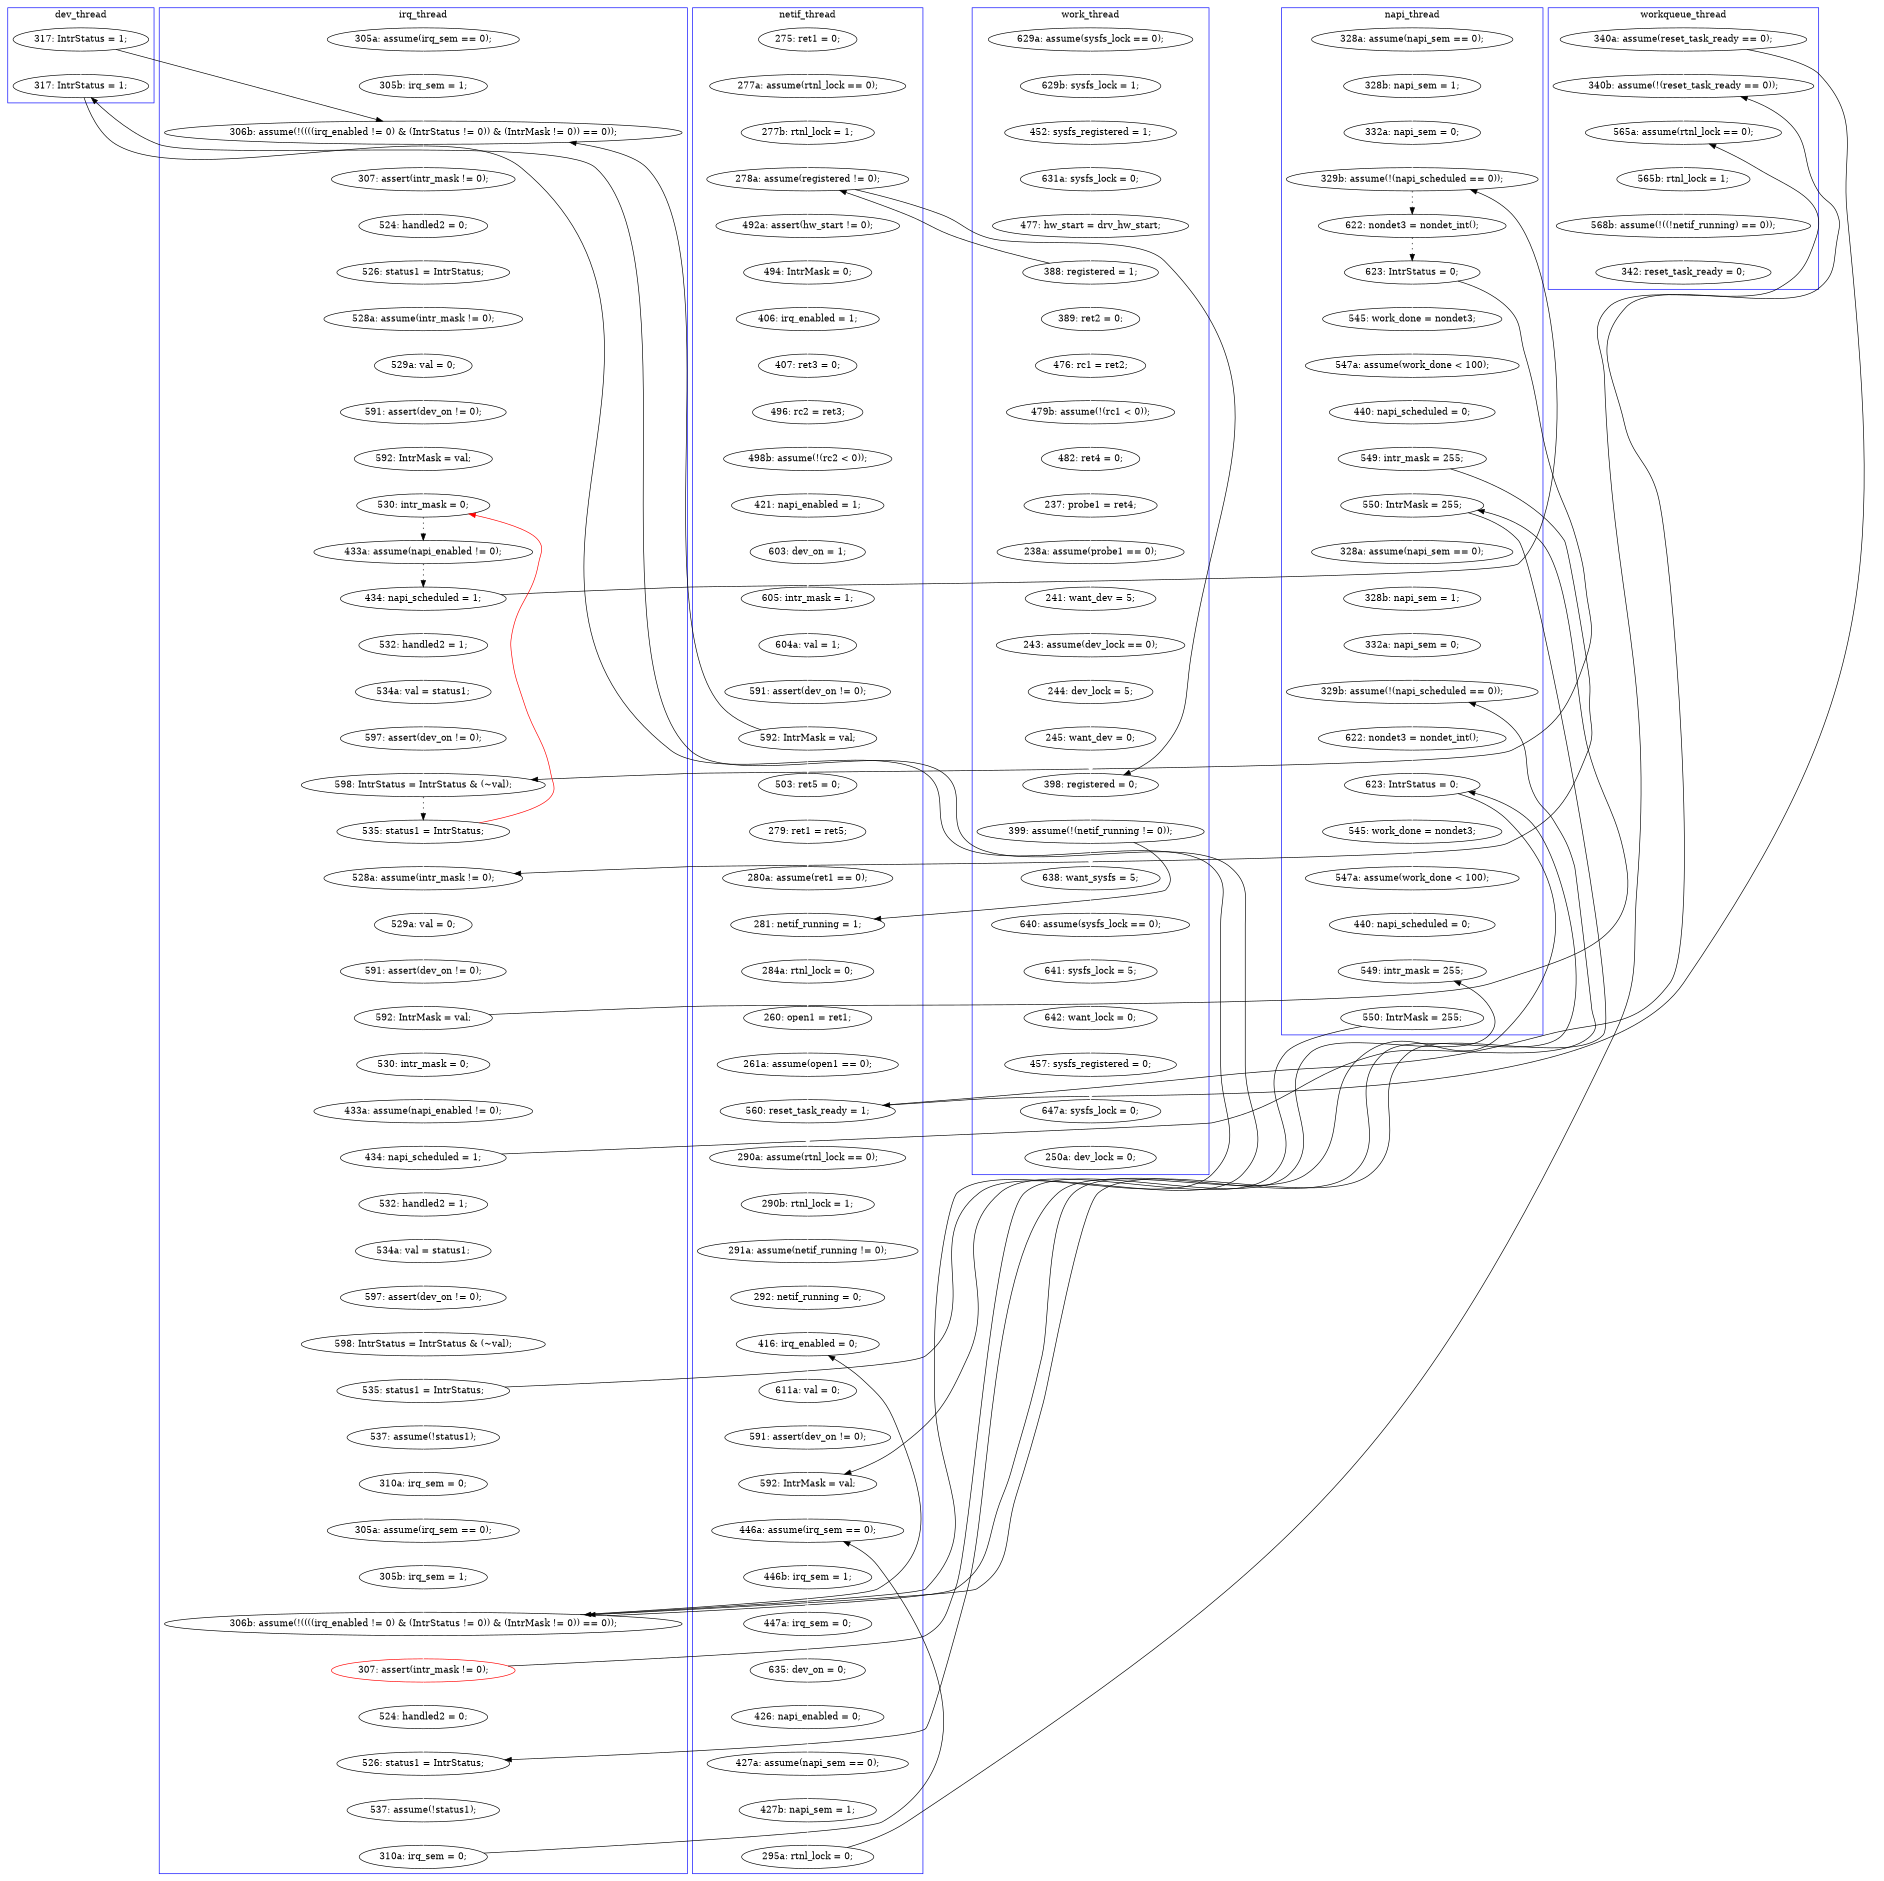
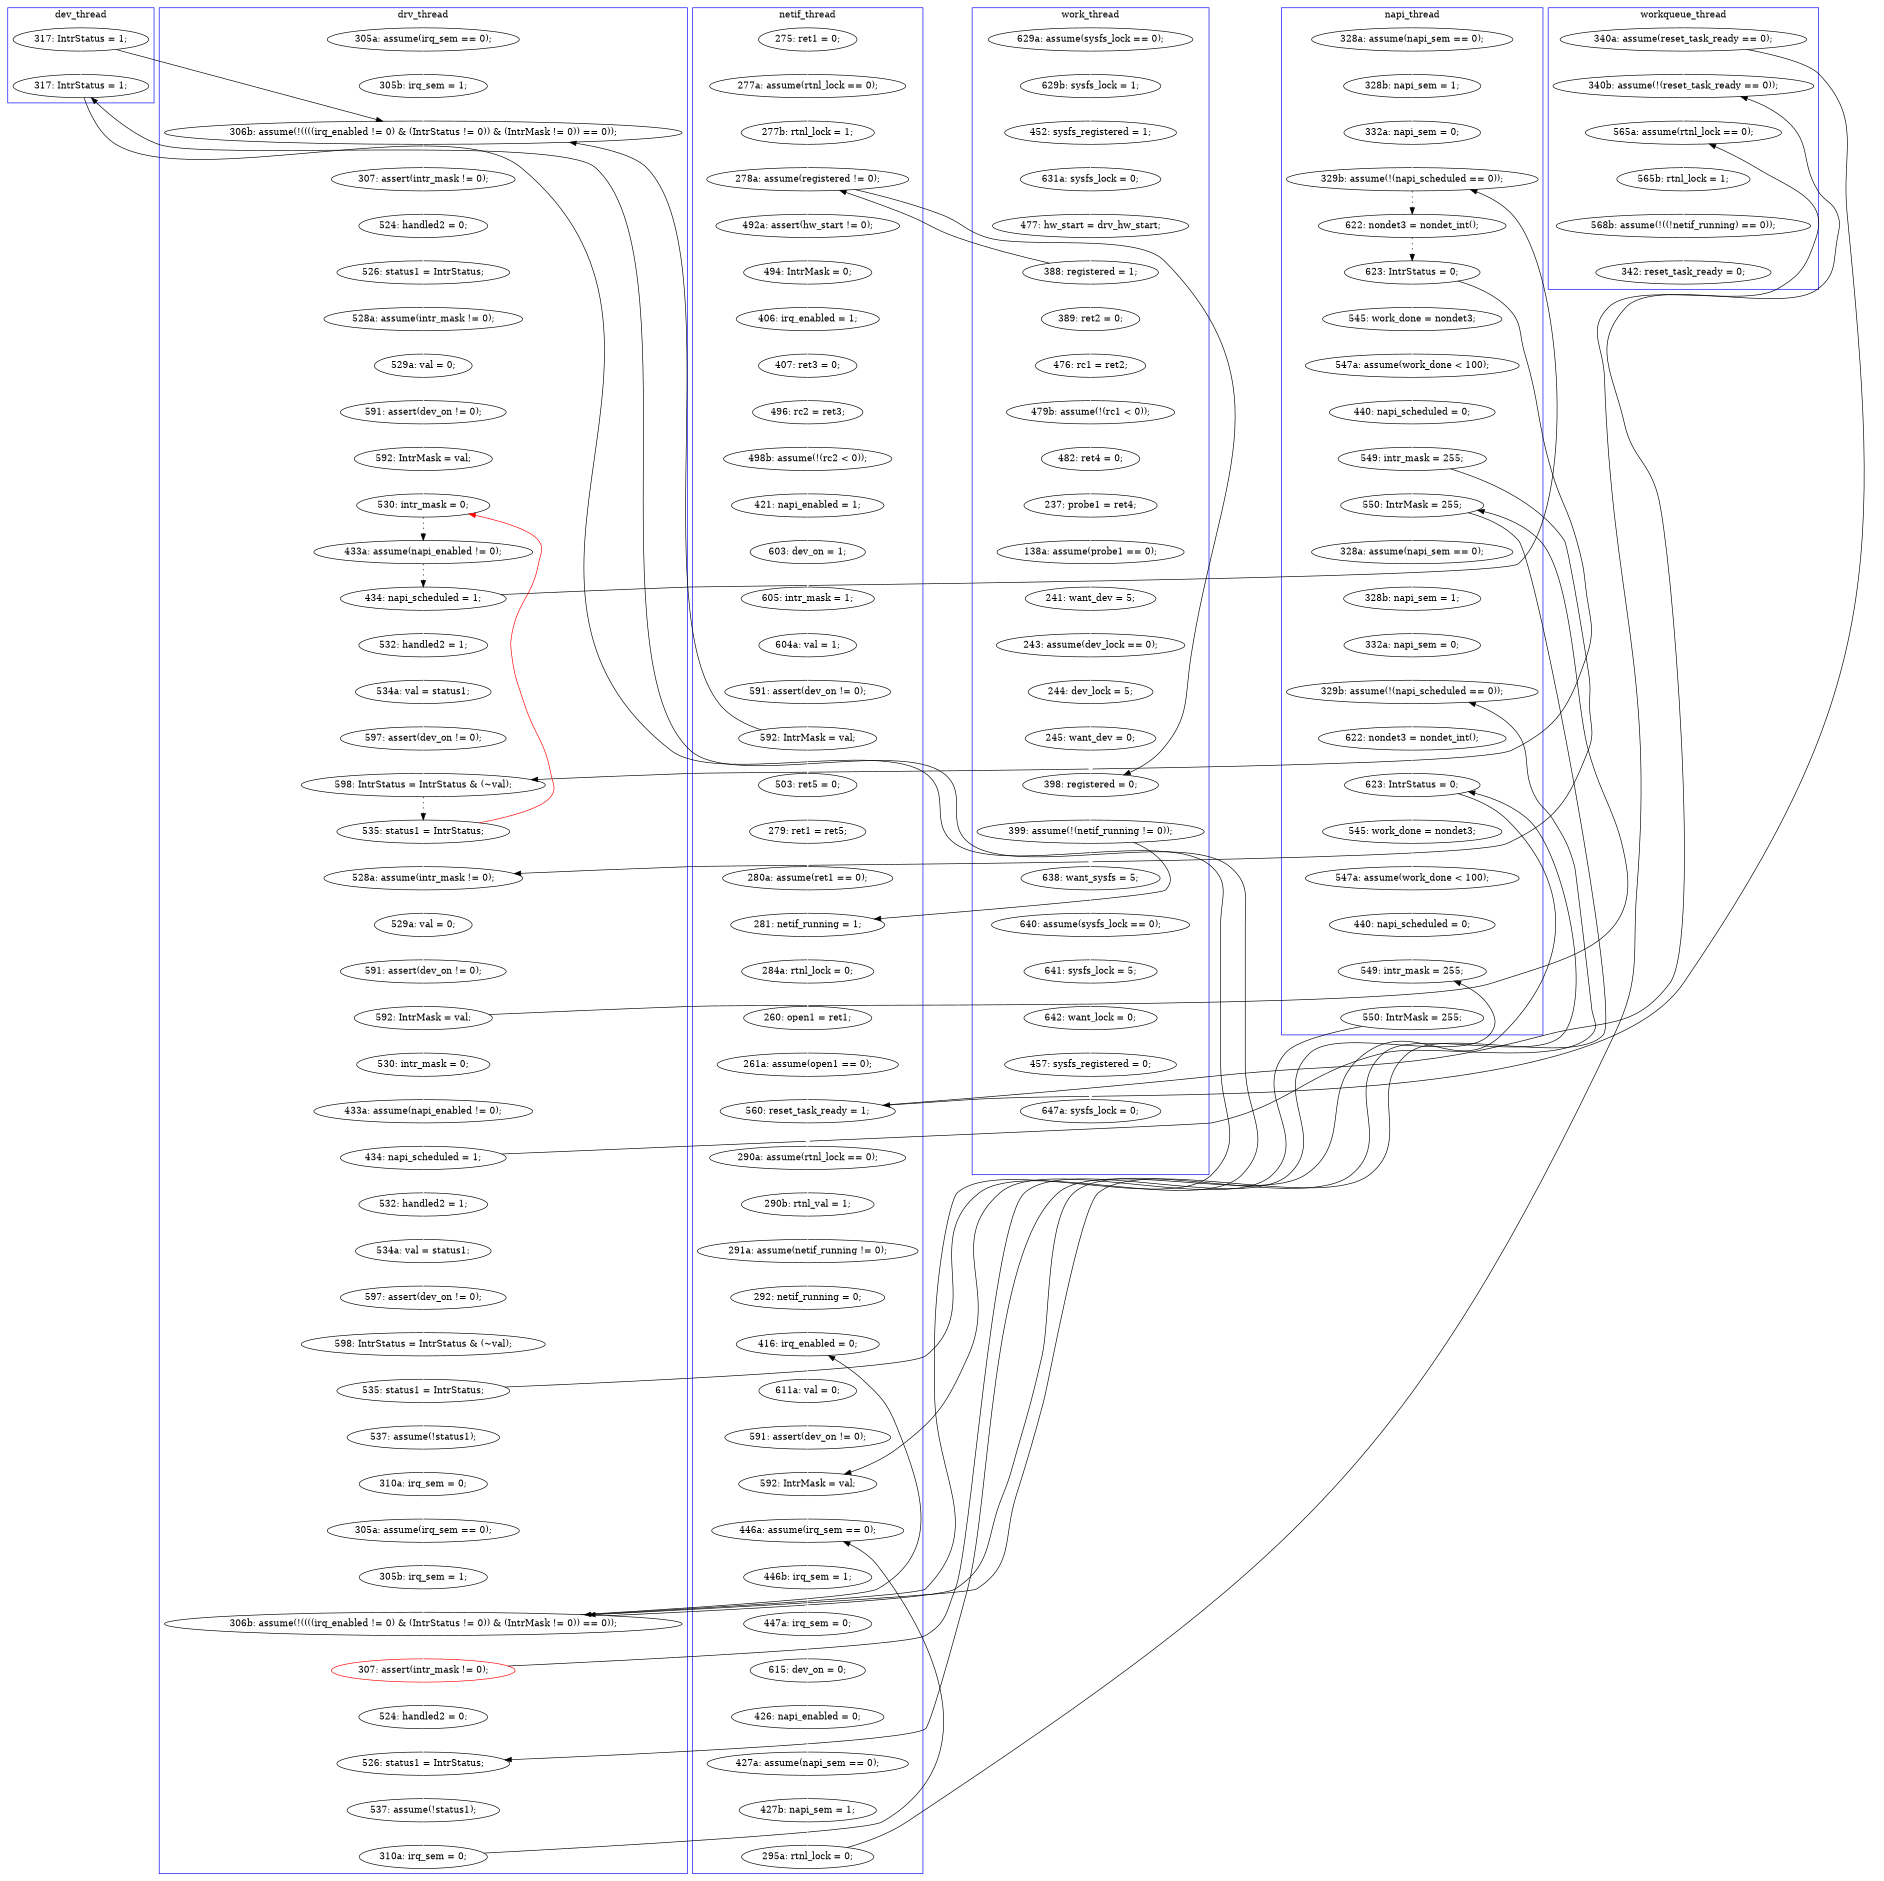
(423, 15) -> (423, 15)
(1091, 552) -> (1091, 552)
(1091, 1158) -> none
(808, 1204) -> (808, 1204)
(808, 1670) -> (808, 1670)
